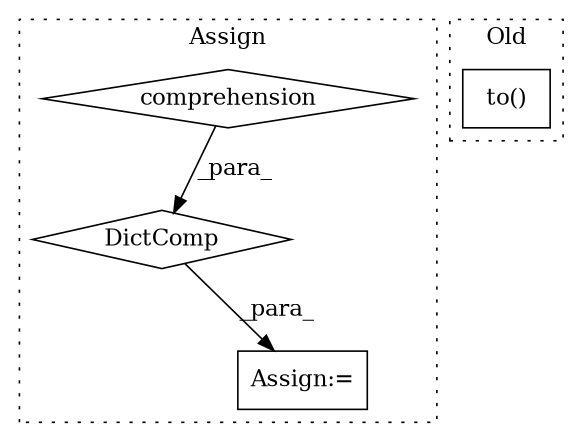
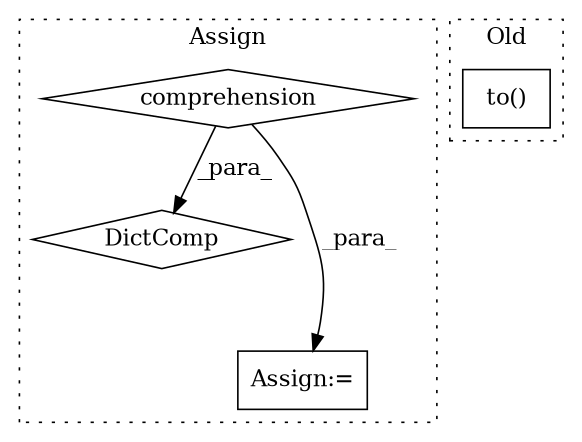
(224, 302) -> (310, 223)
